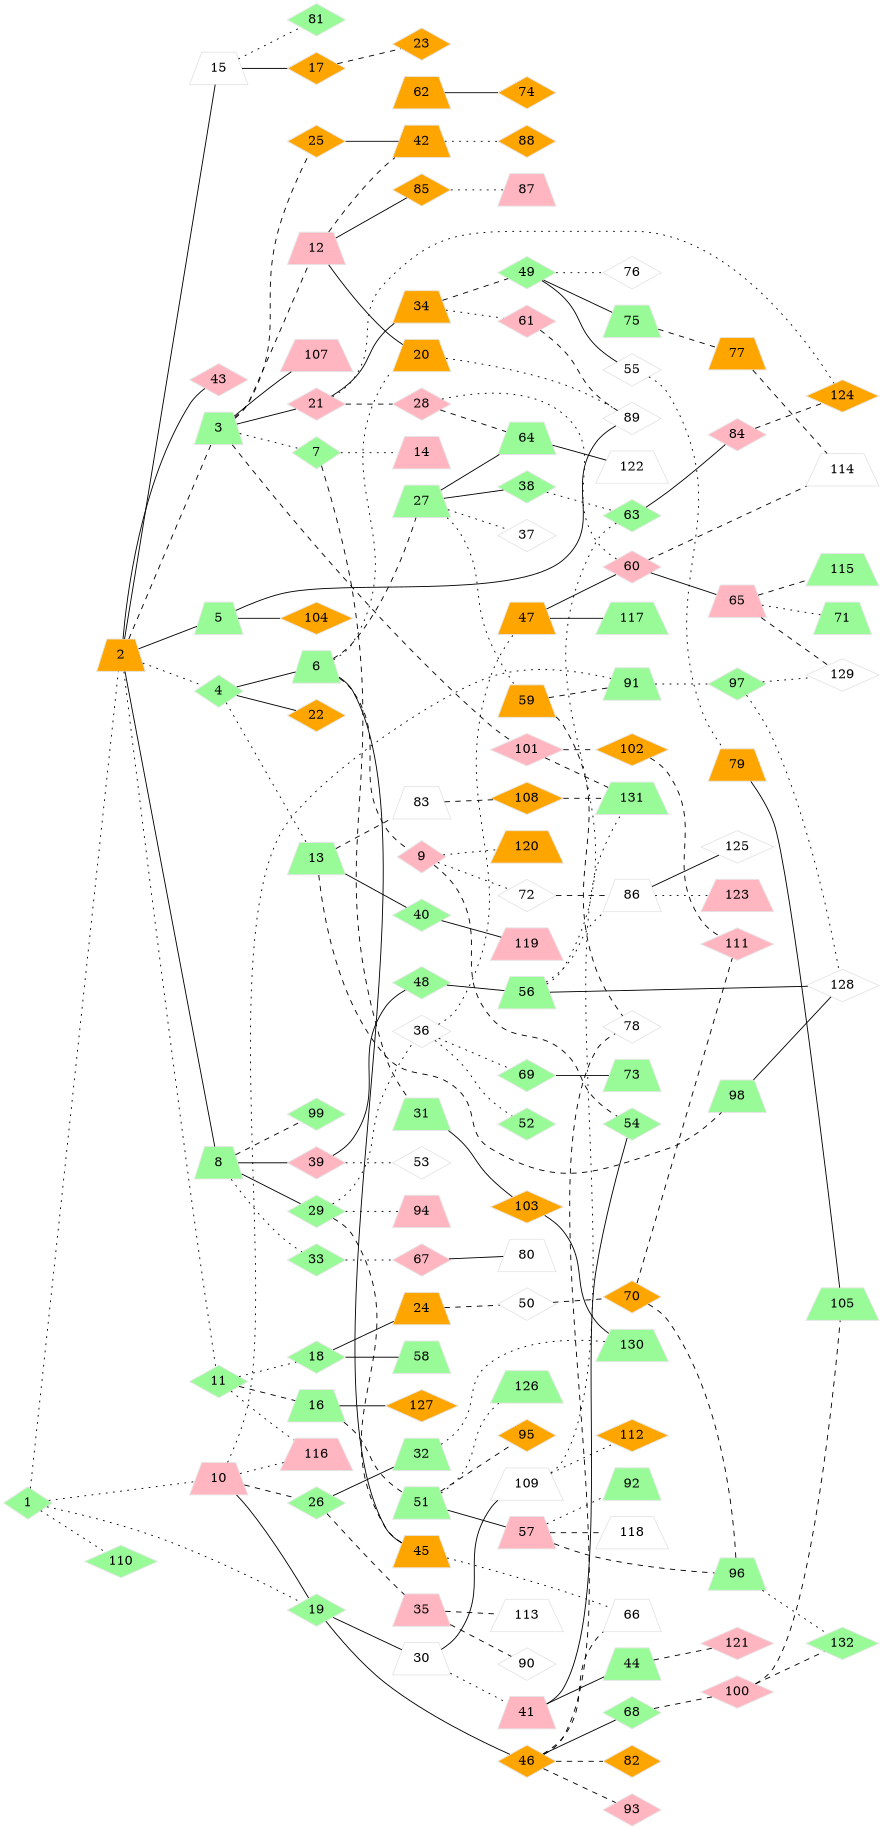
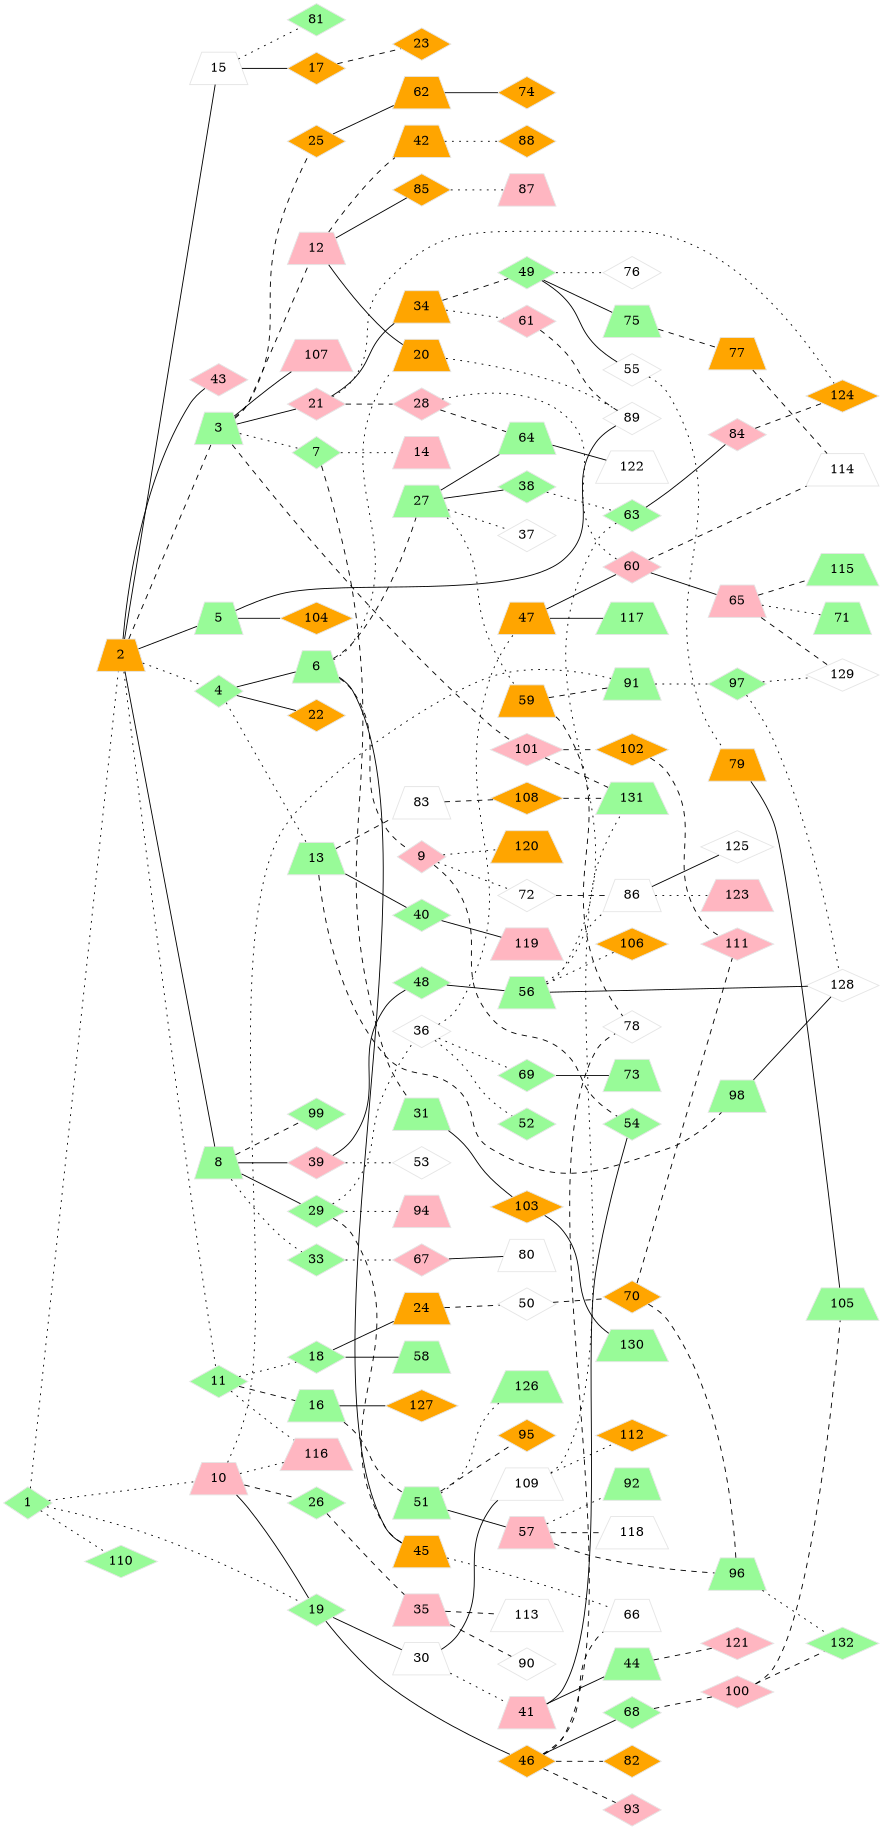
(372, 141) -> (363, 120)
none -> (632, 944)
(422, 1454) -> none
